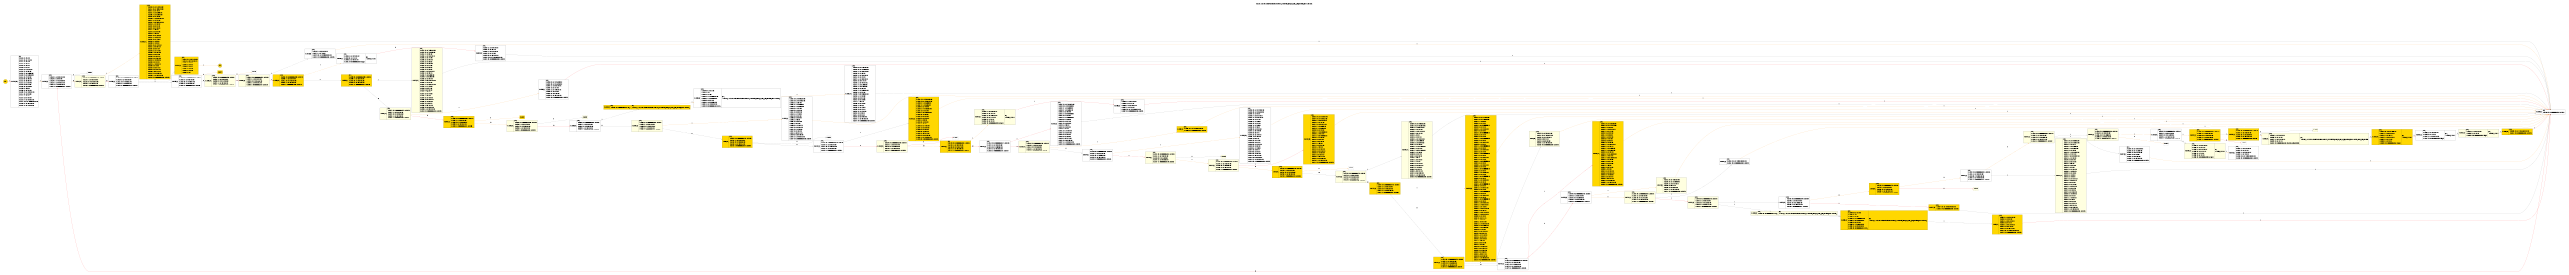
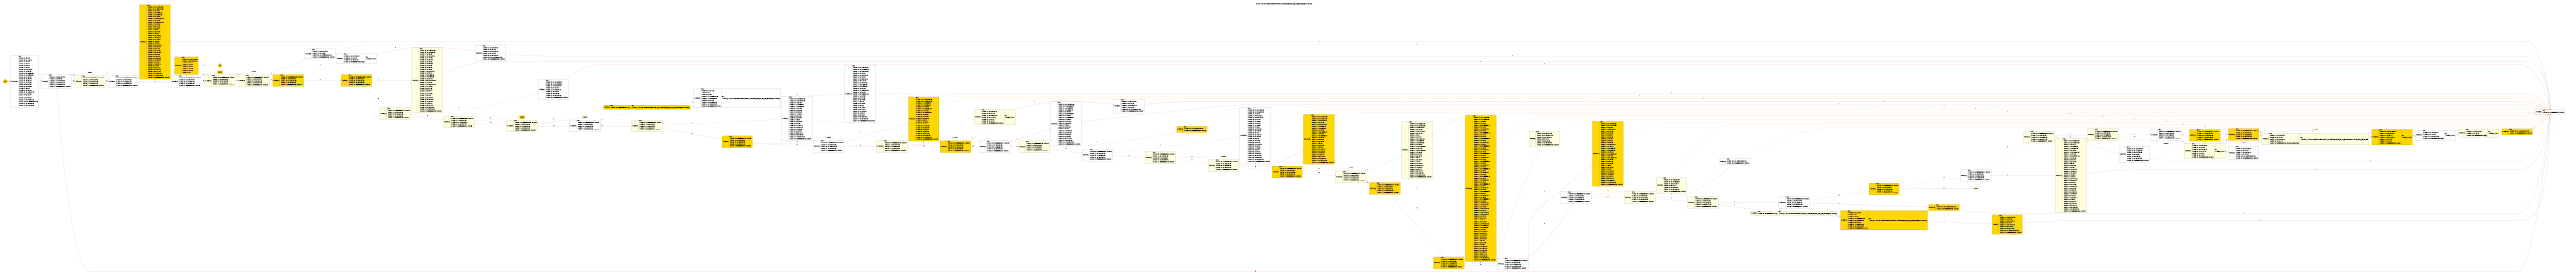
(459, 122) -> (459, 122)
